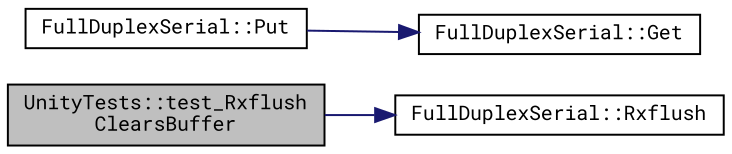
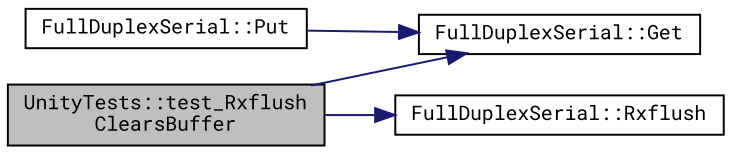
none -> (379, 71)
